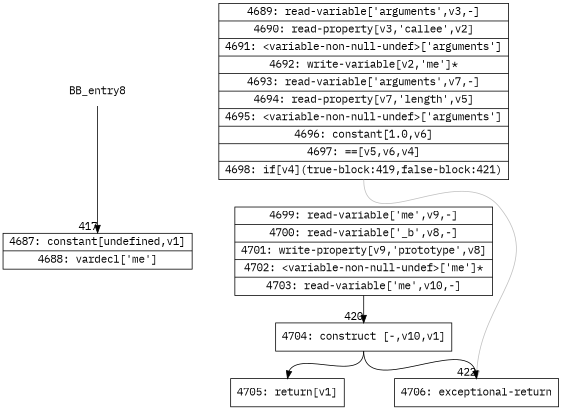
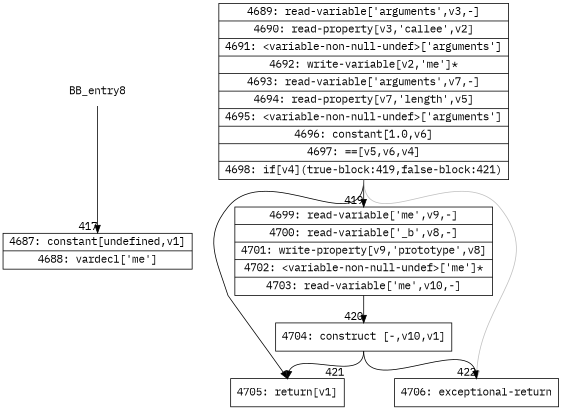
none -> (364, 189)
none -> (219, 221)
